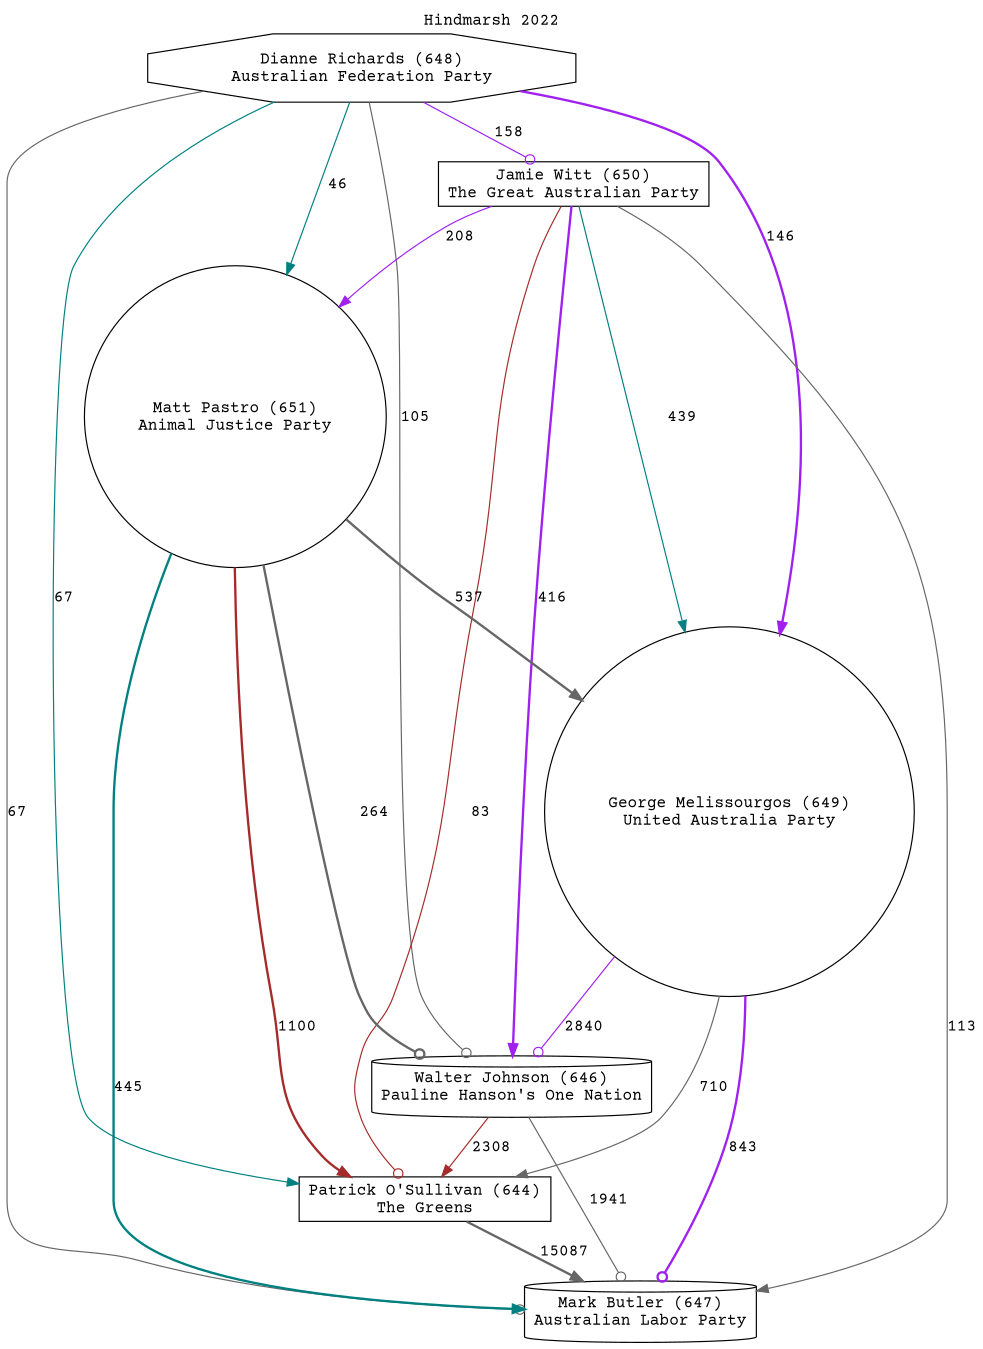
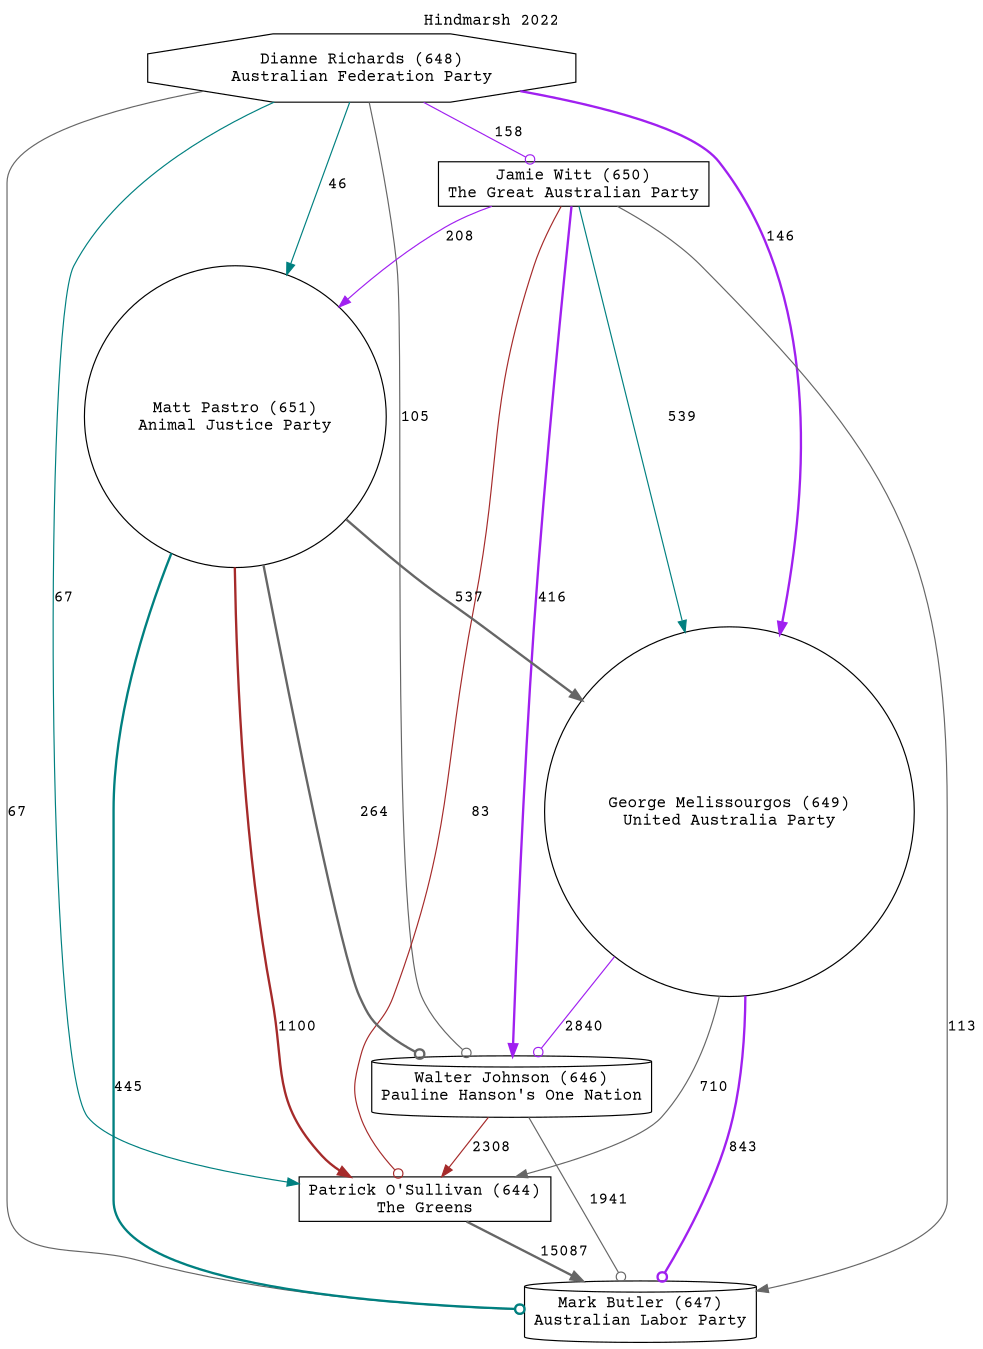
(682, 417) -> (682, 417)
(114, 1089) -> (114, 1090)
